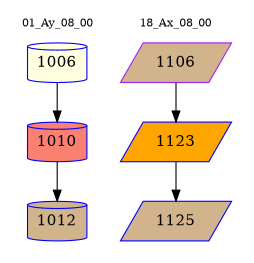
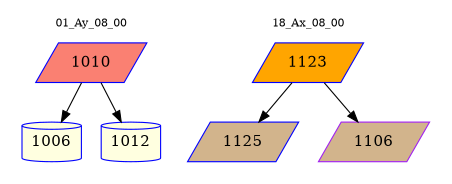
(57, 97) -> (74, 97)
(176, 97) -> (337, 98)
(57, 142) -> (91, 63)
(57, 221) -> (131, 142)
